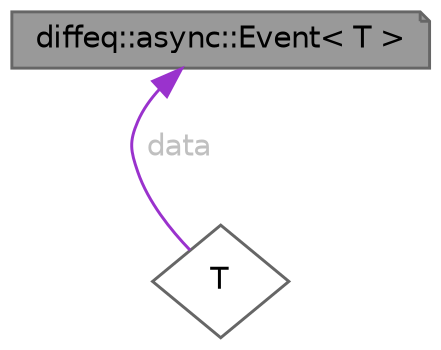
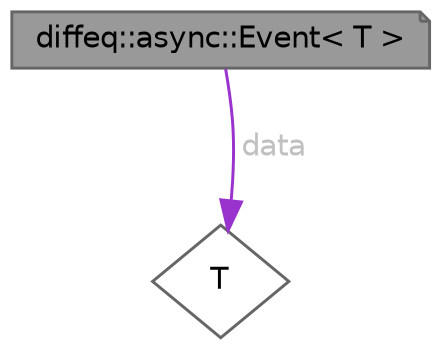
(138, 173) -> (233, 134)
